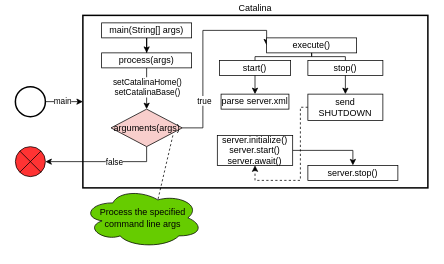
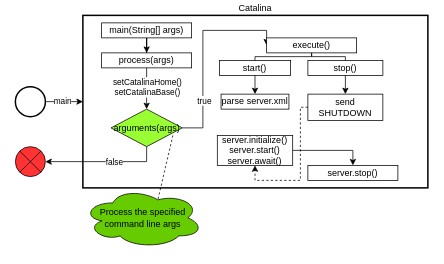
(147, 128) -> (147, 128)
